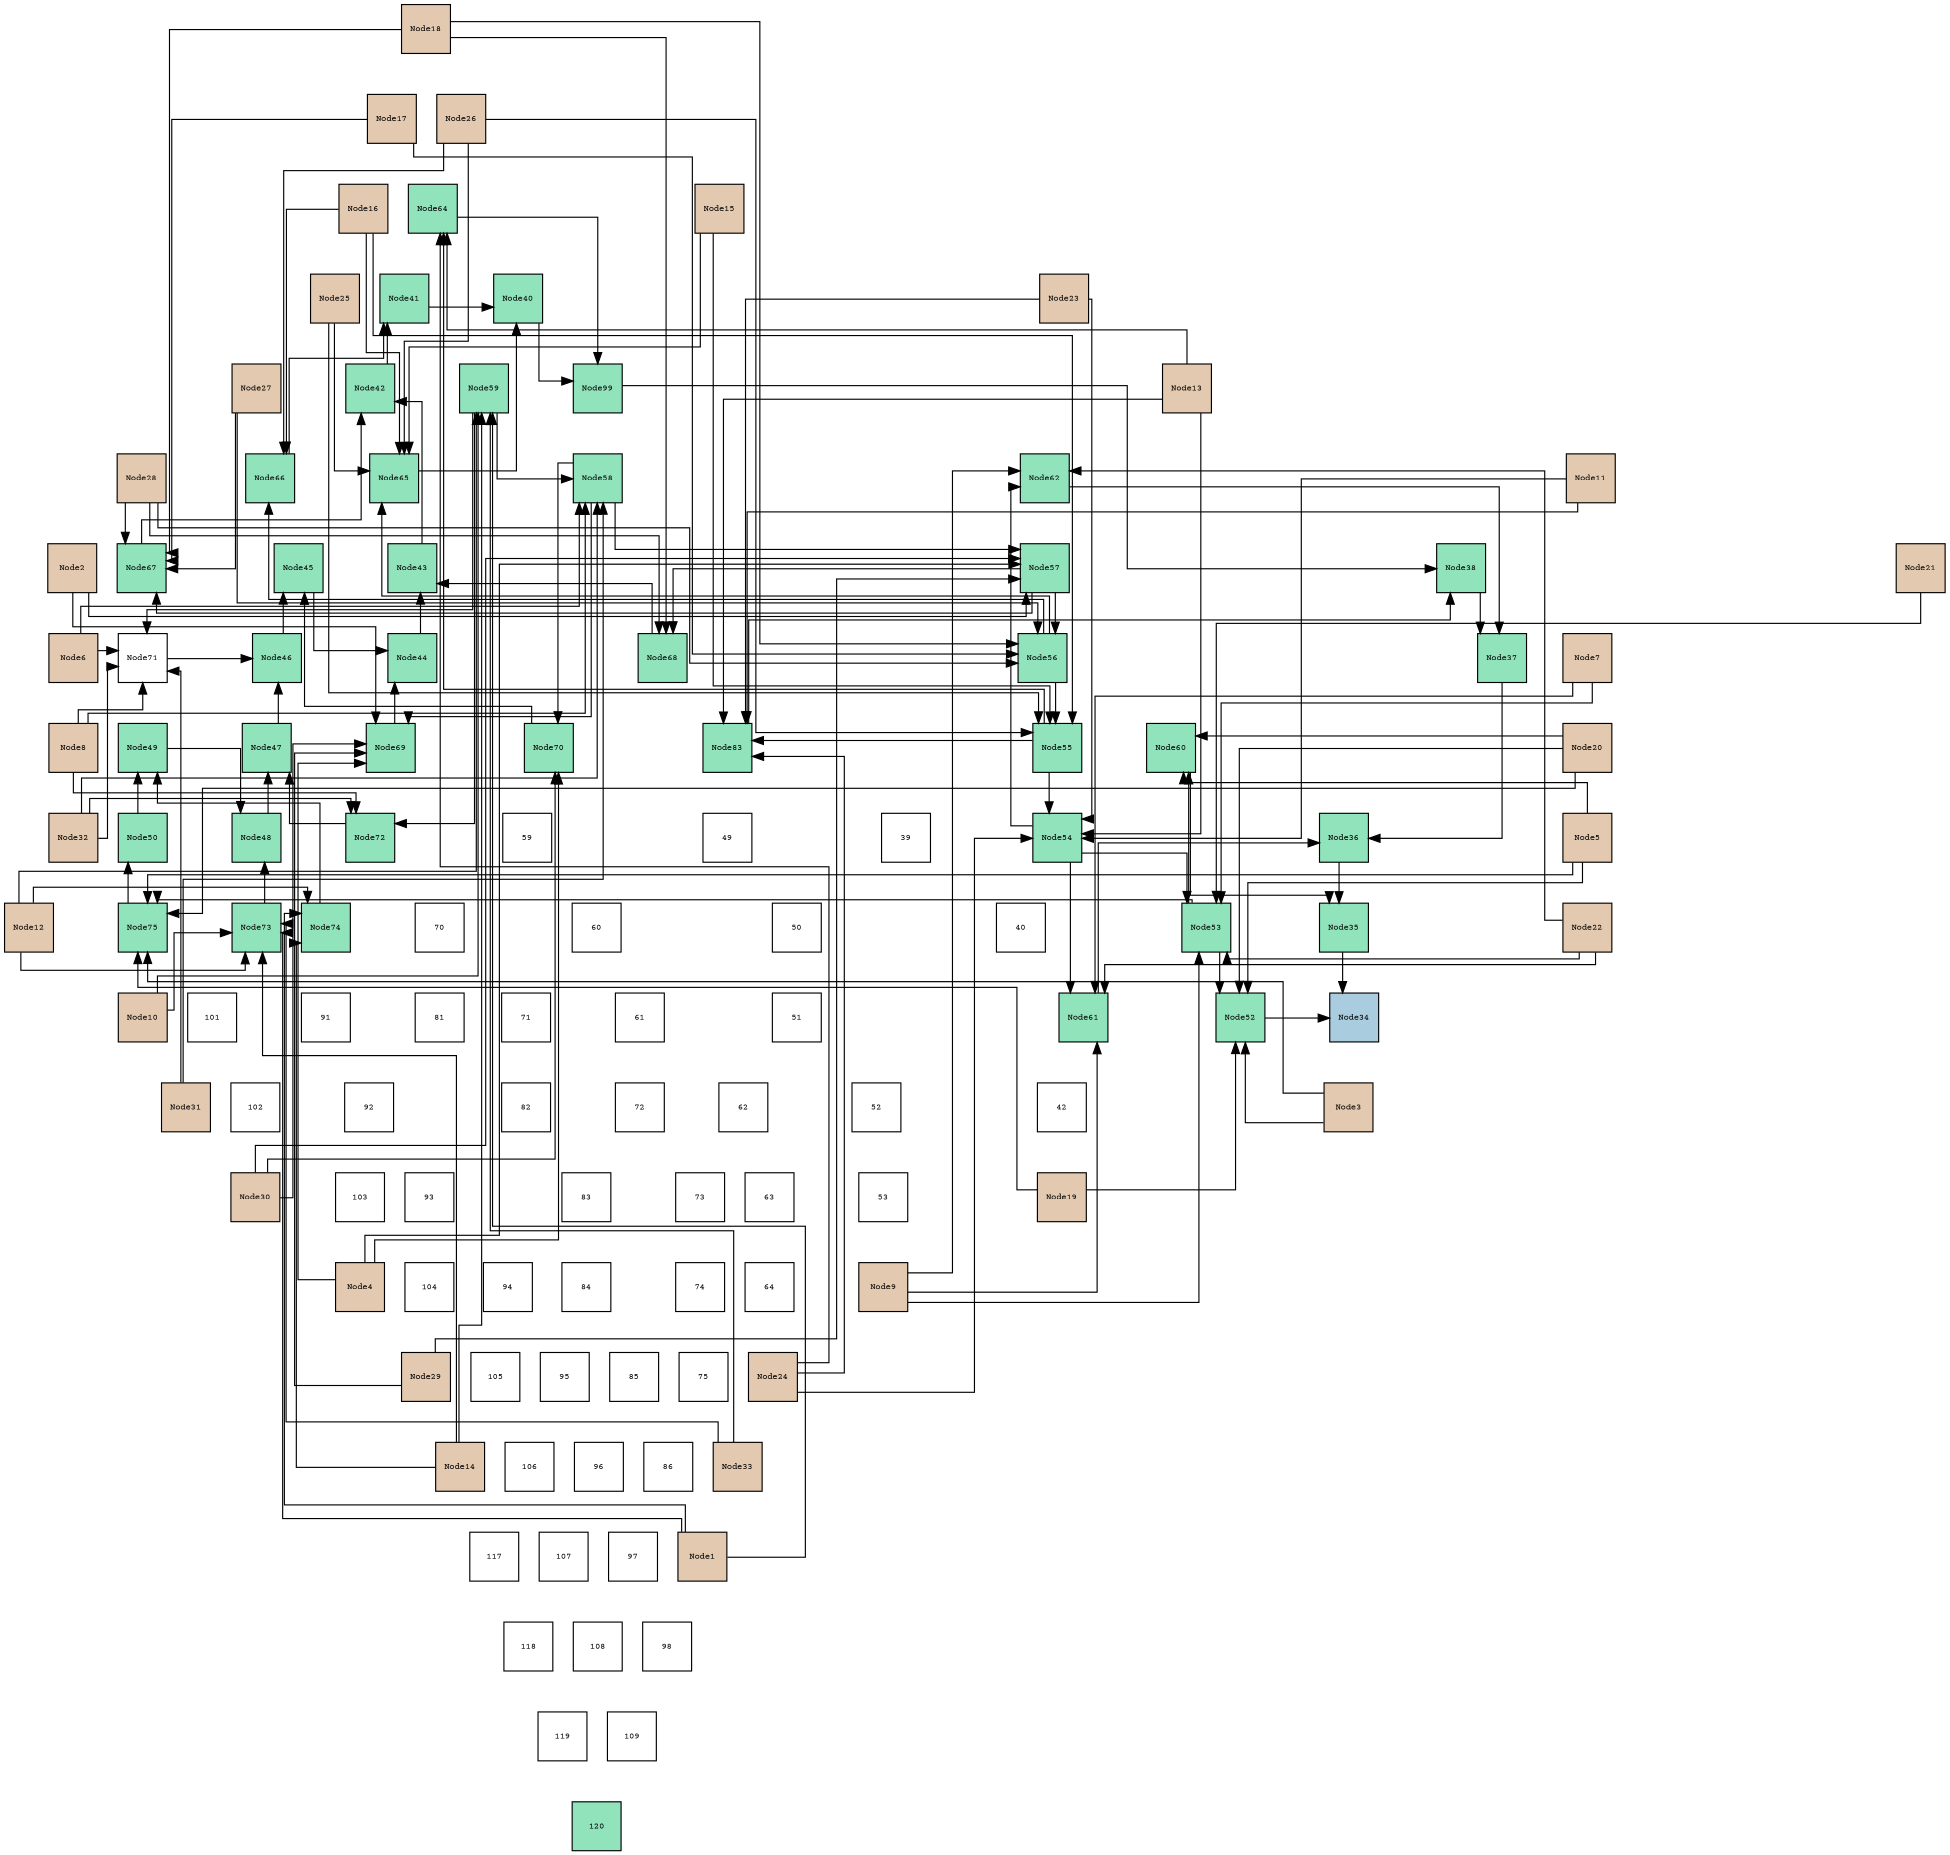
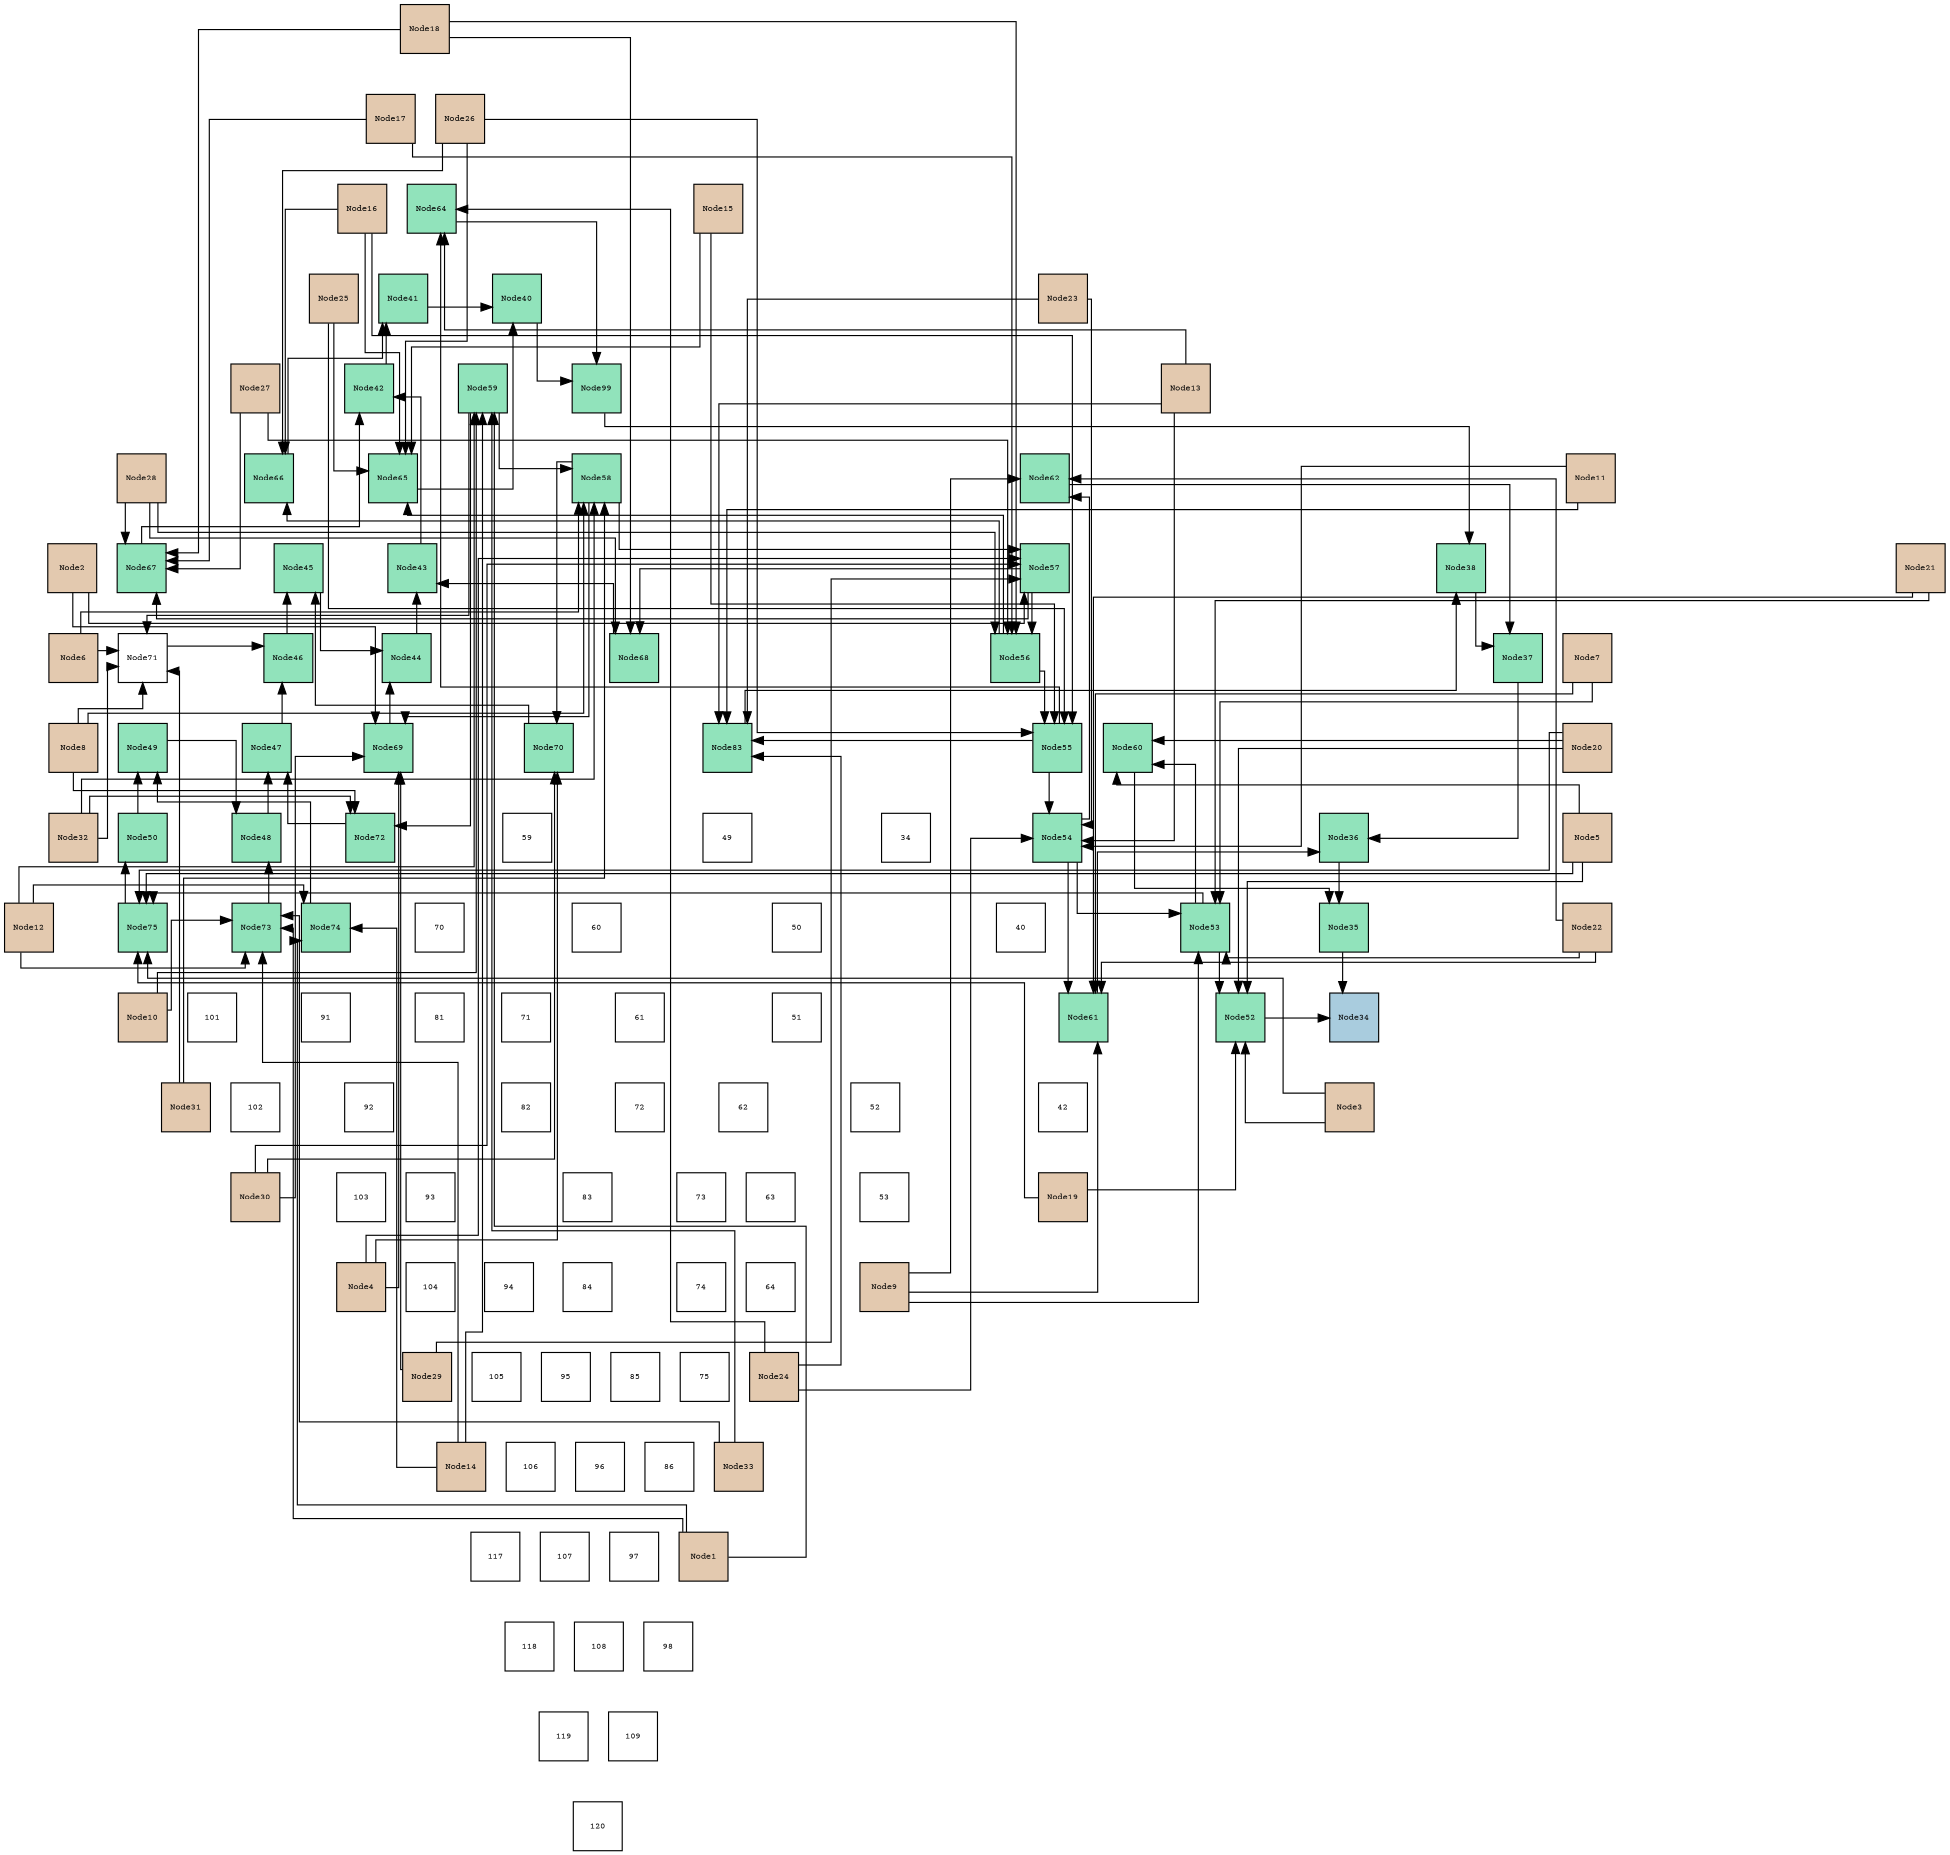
none -> (1192, 597)
(906, 838) -> (906, 838)
(597, 1826) -> (598, 1826)
